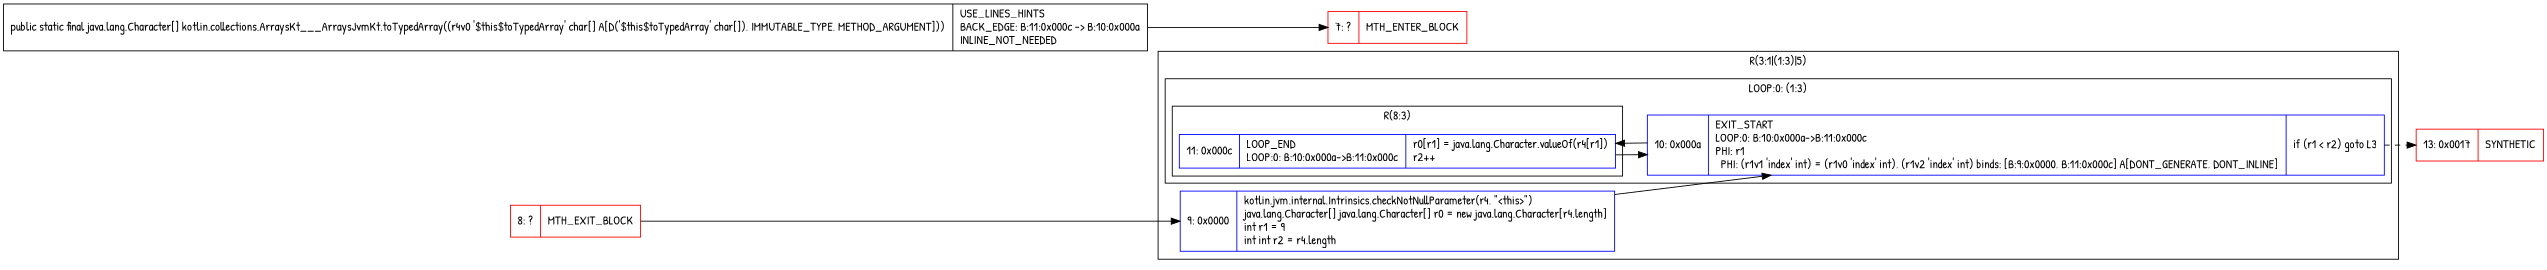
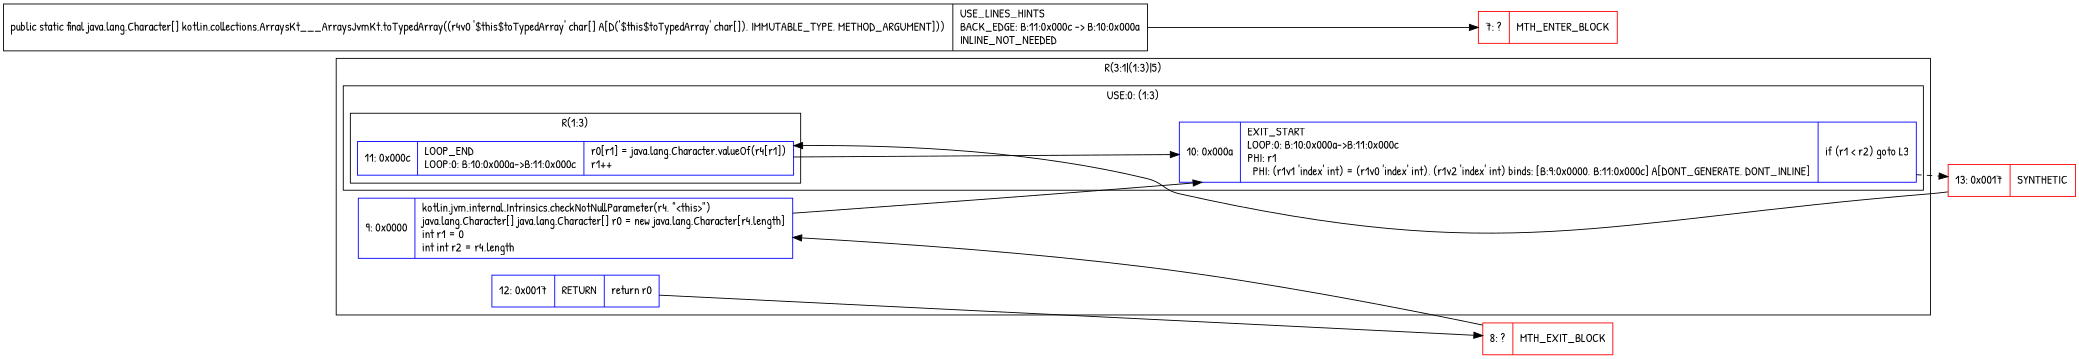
(1778, 89) -> (1133, 96)
(1397, 116) -> (576, 123)
(1636, 143) -> (1372, 226)
(1424, 157) -> (602, 165)
(1265, 227) -> (443, 234)
none -> (576, 291)
